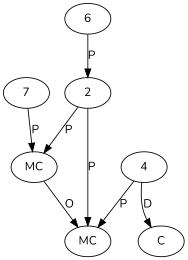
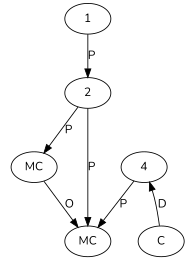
(88, 19) -> (88, 19)
(26, 93) -> none
(142, 202) -> (157, 208)
